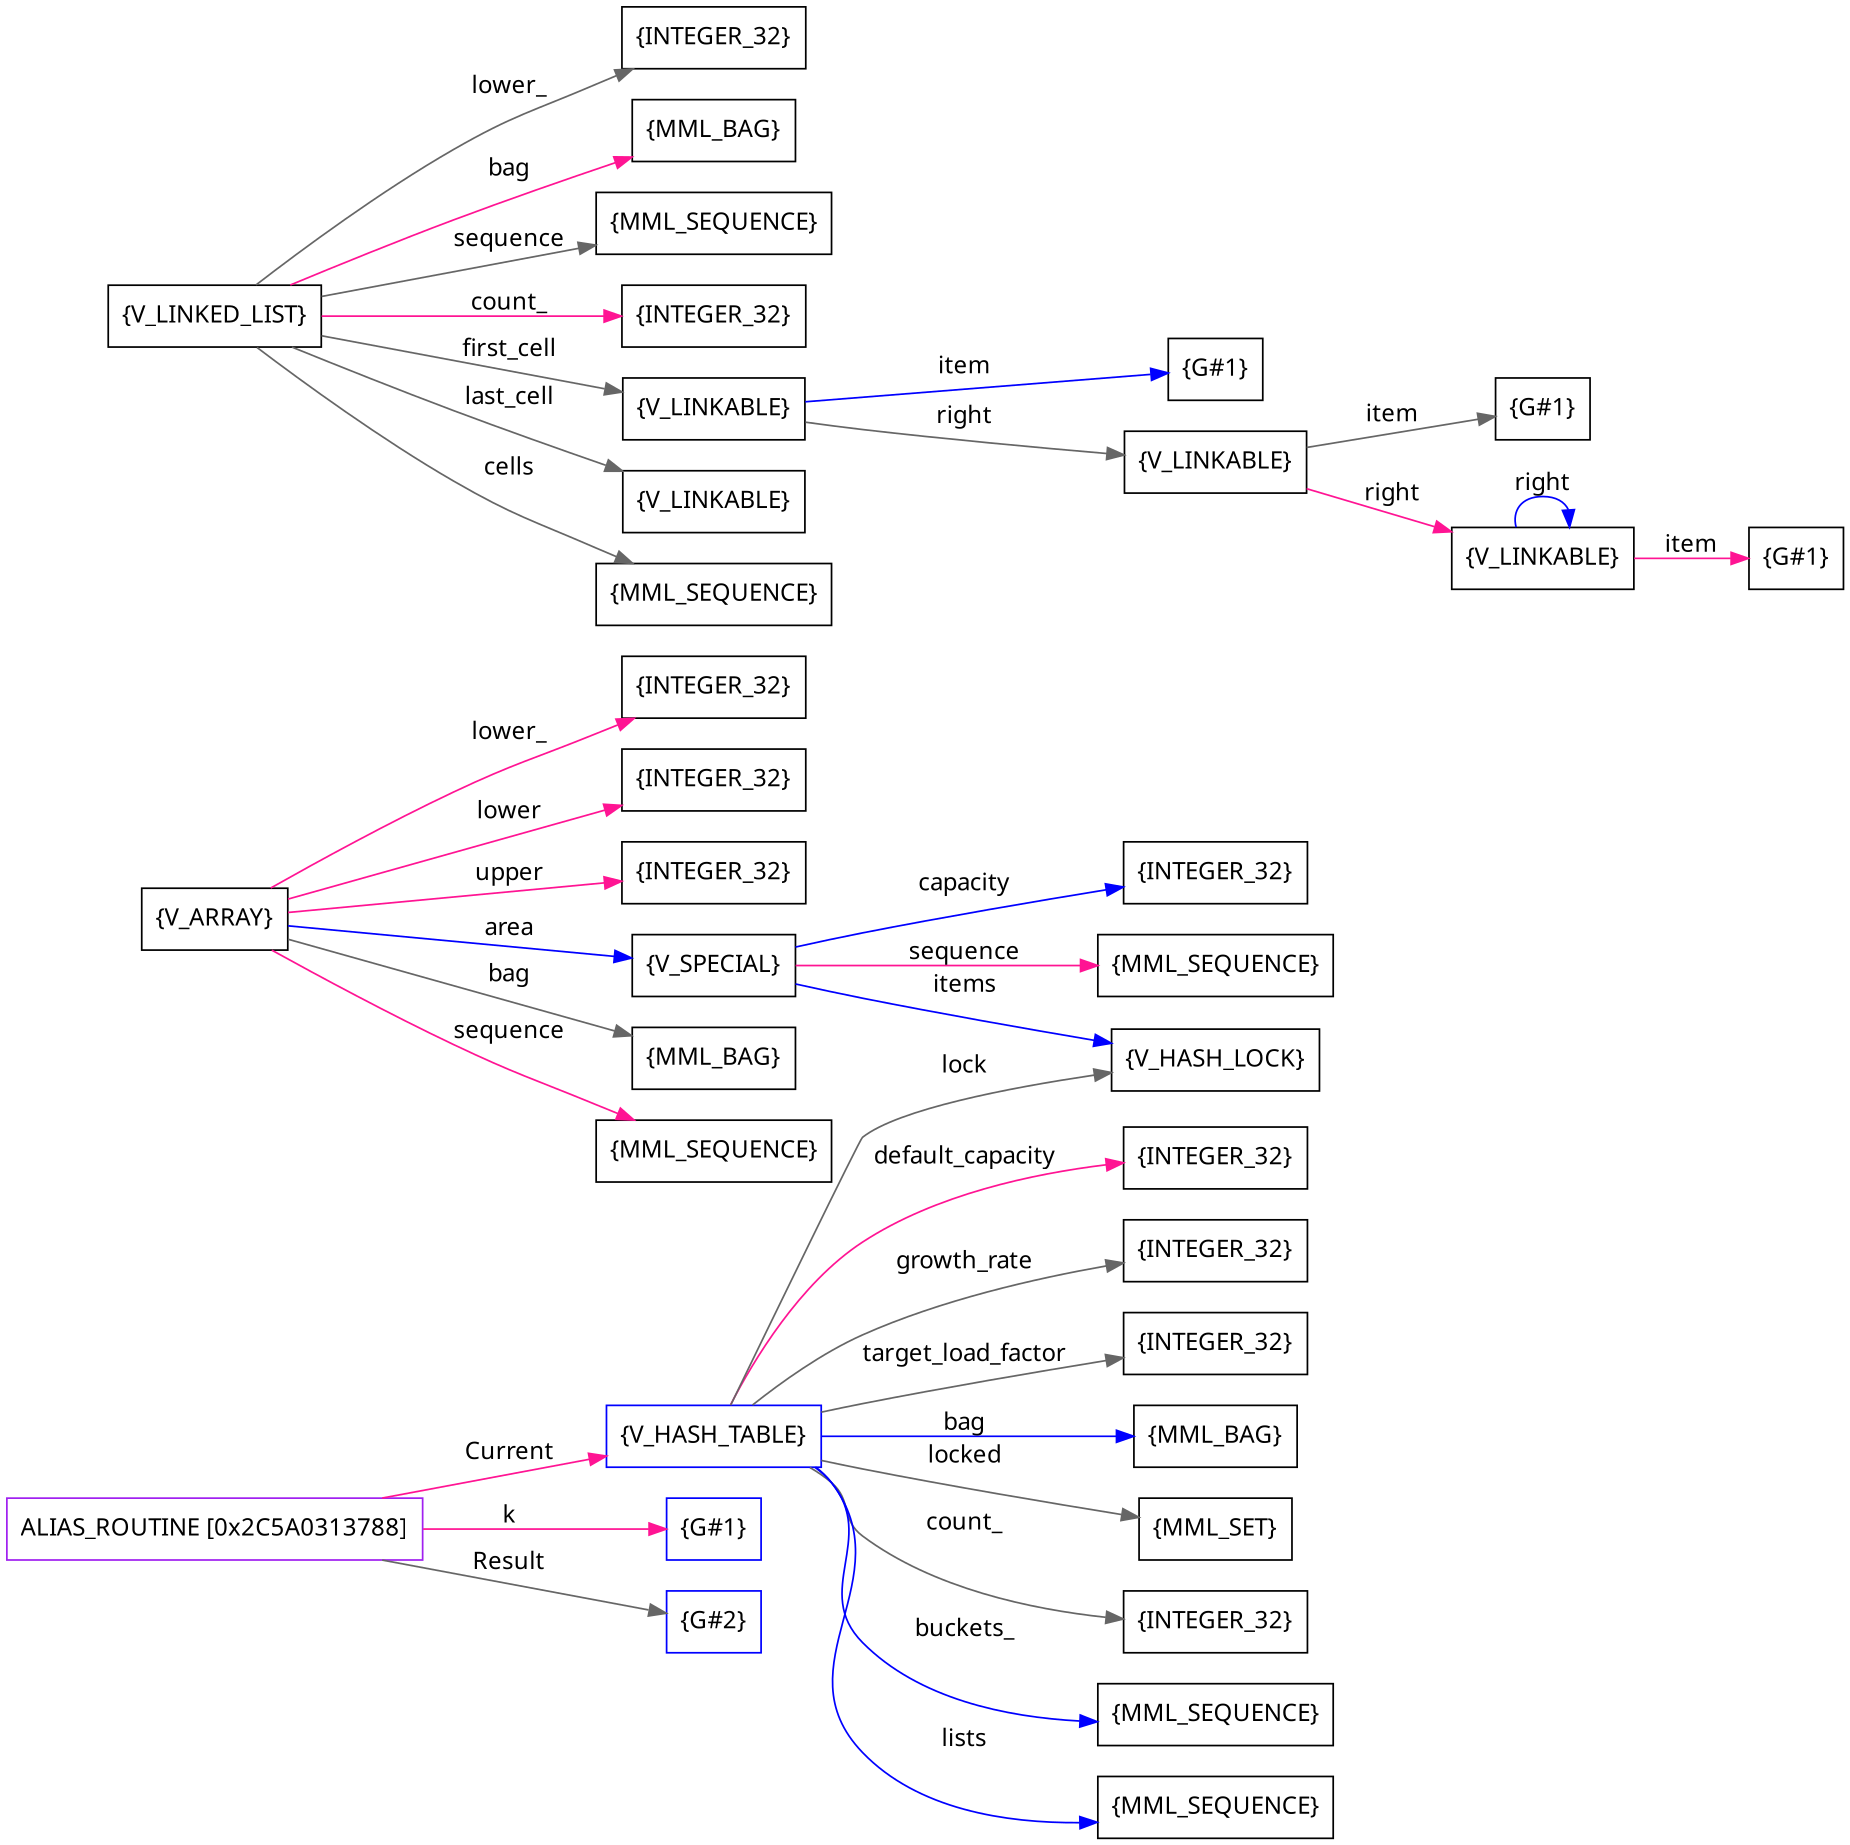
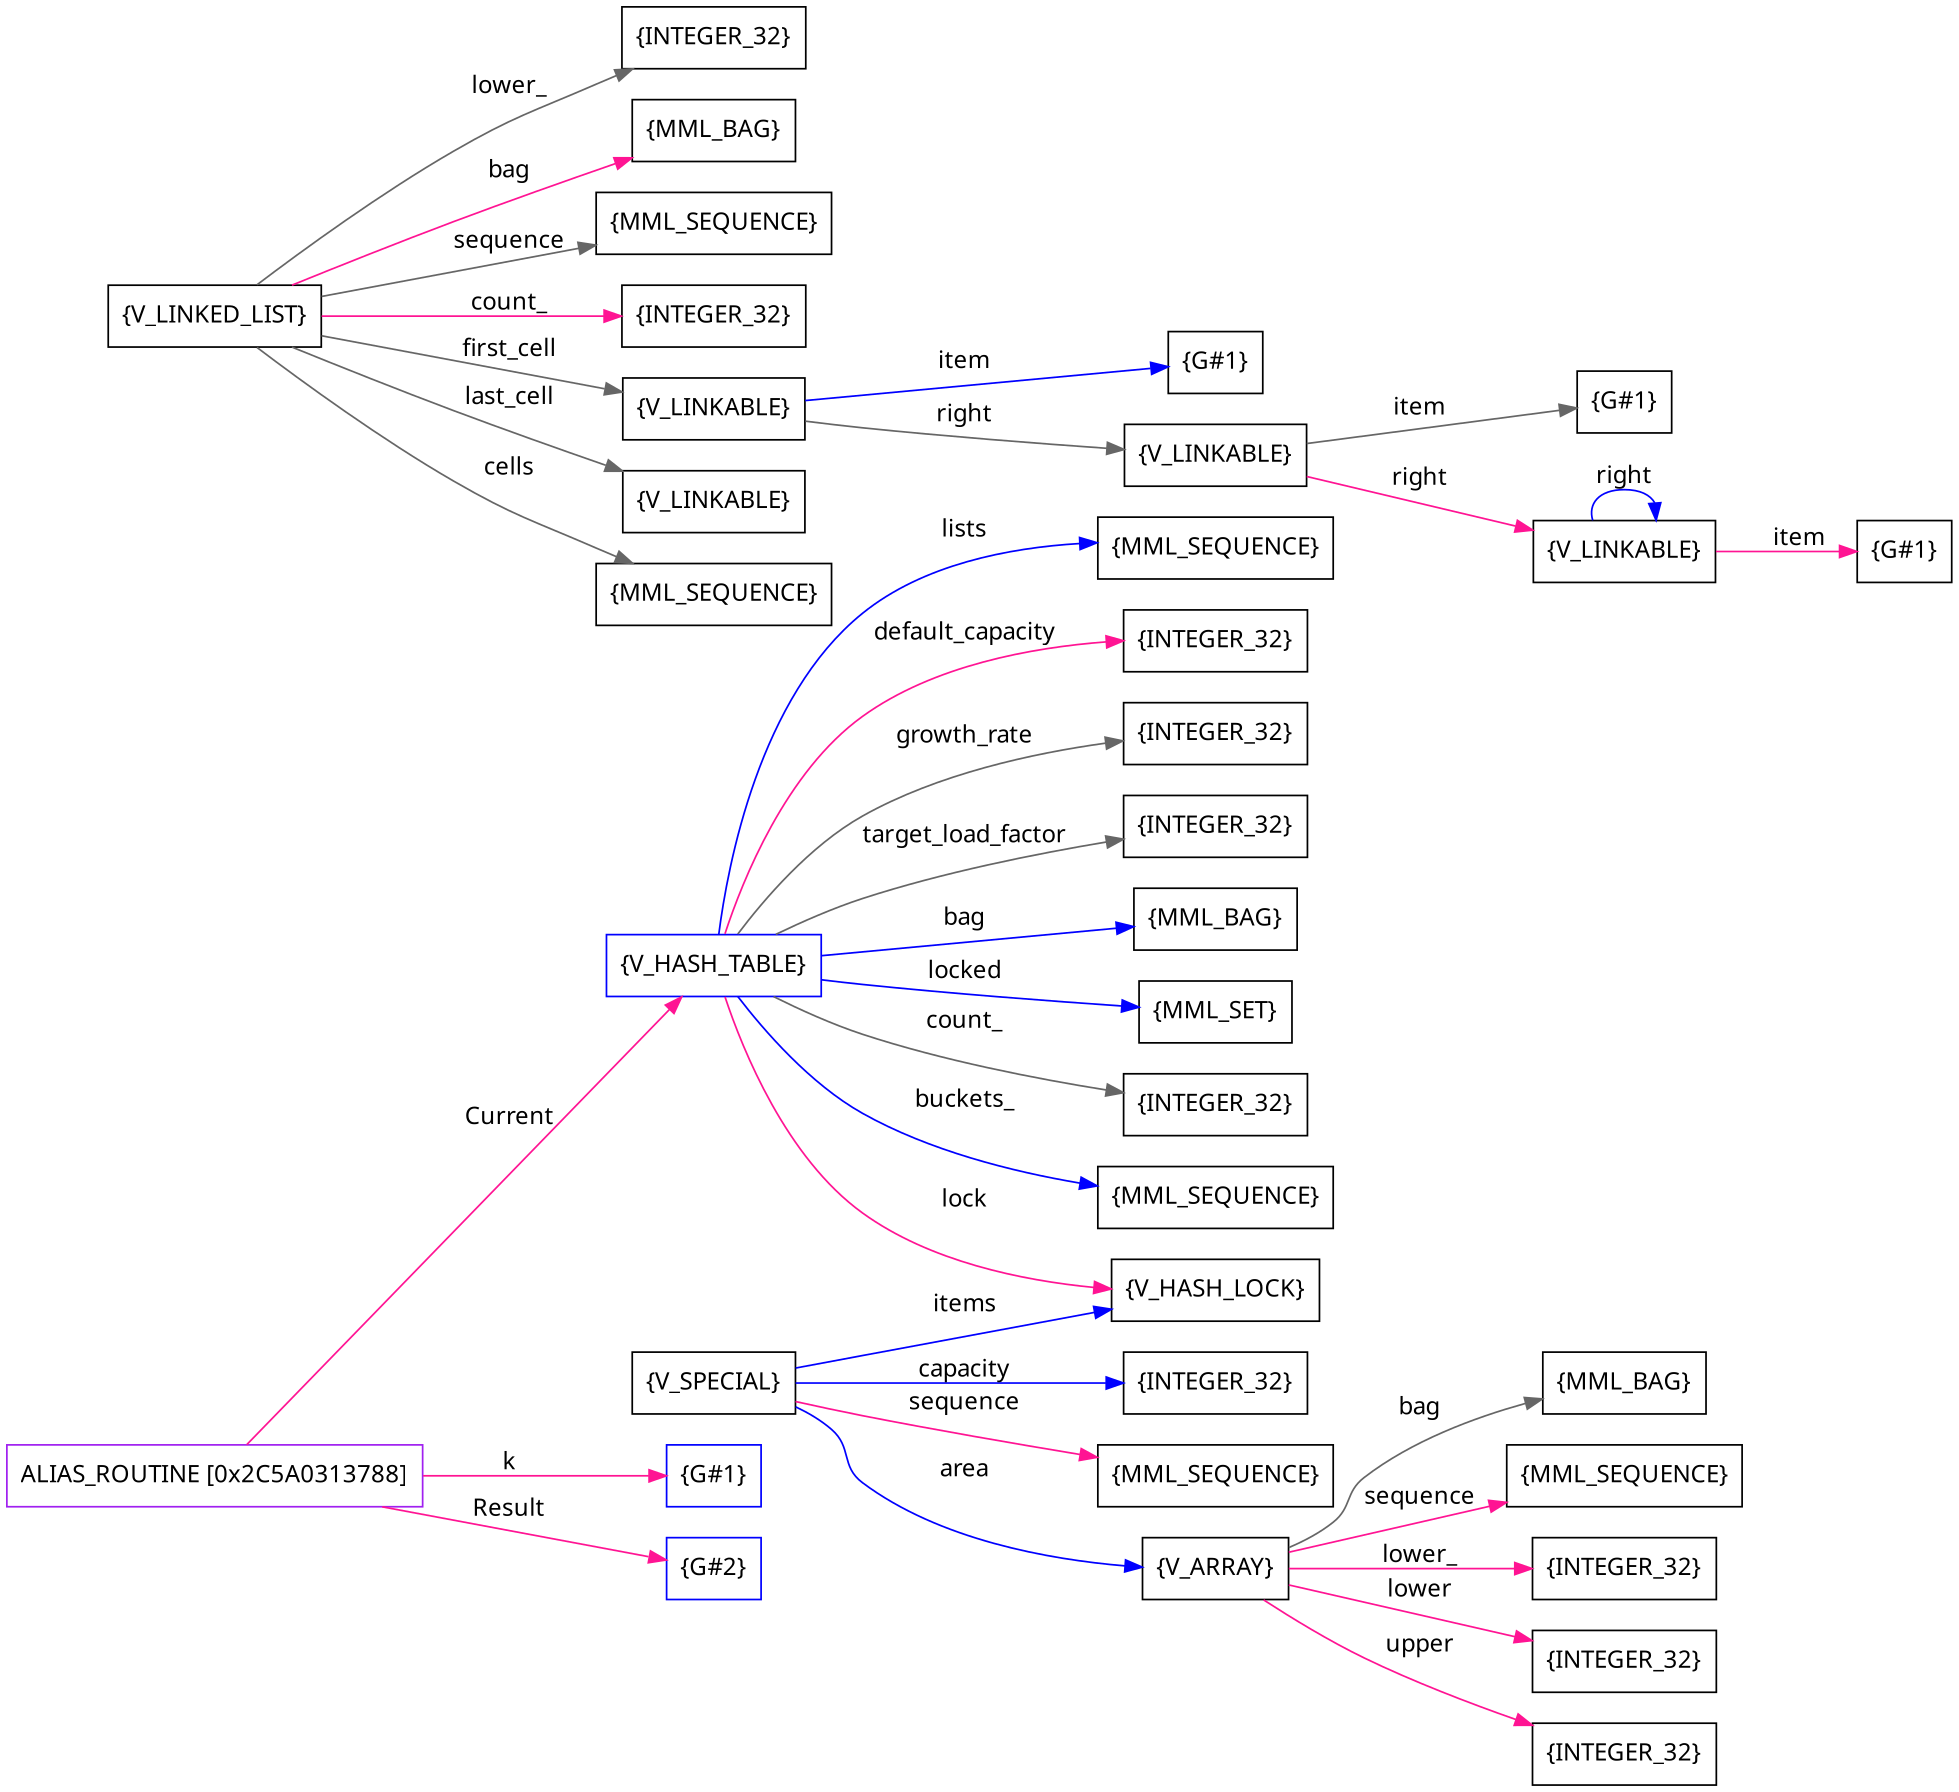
(451, 941) -> (938, 1524)
(849, 1163) -> (857, 1209)
(971, 1489) -> (971, 995)
(515, 1585) -> (515, 1532)
